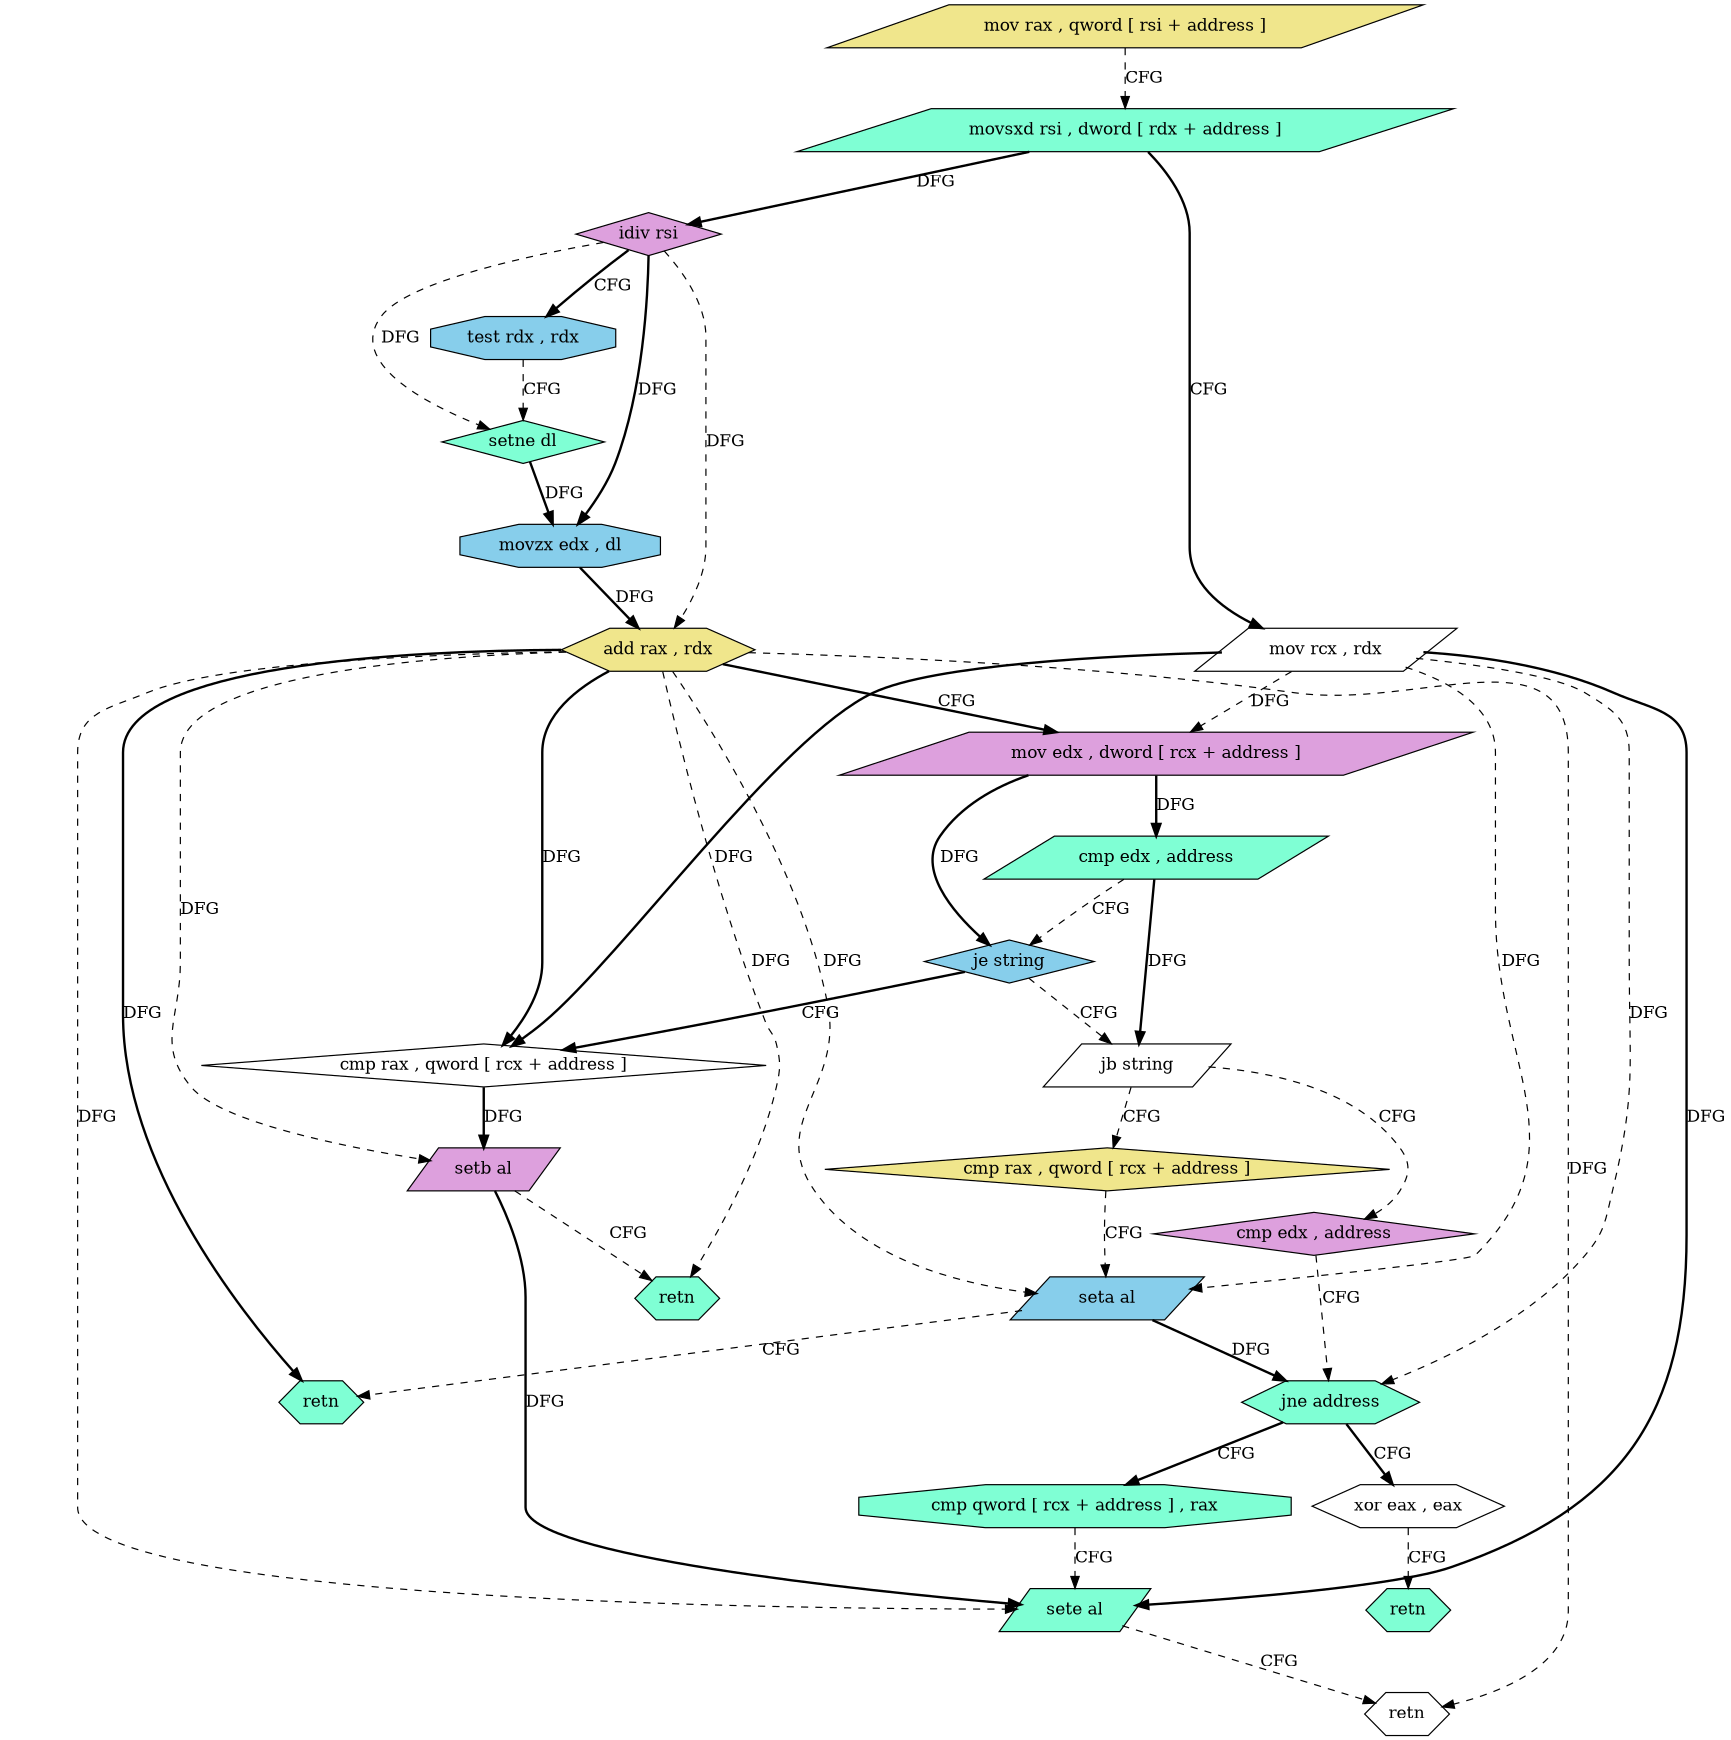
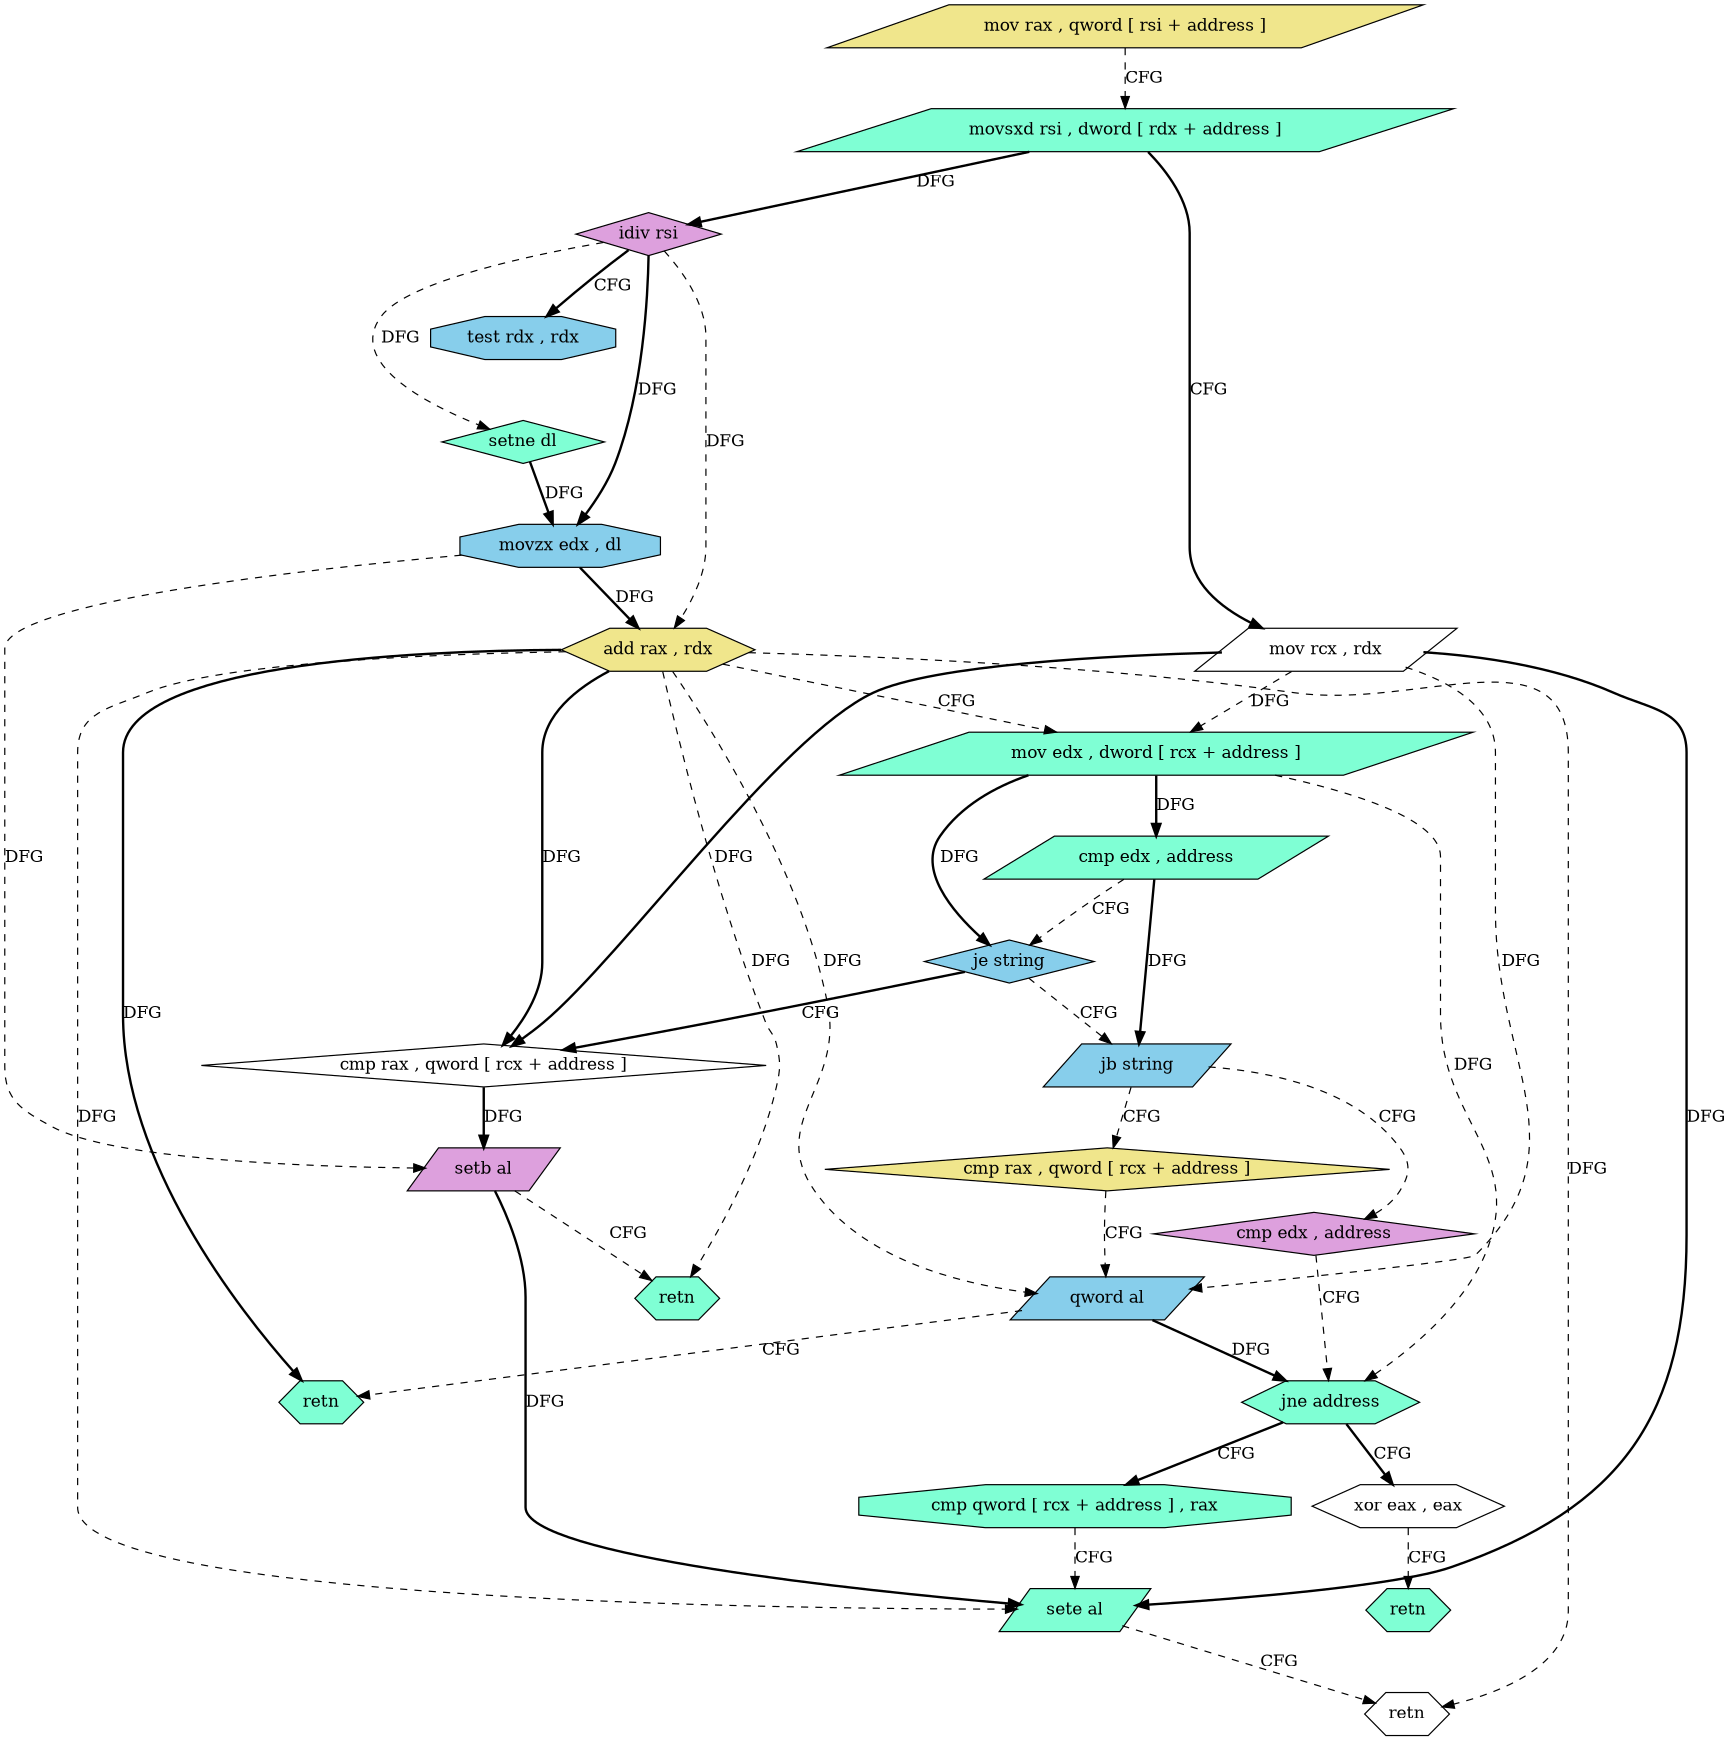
(523, 384) -> none
(884, 697) -> (884, 697)
(1156, 754) -> (1156, 754)
(180, 835) -> (5, 845)
(1629, 997) -> (1444, 1047)
(1137, 1065) -> (1137, 1065)
(1107, 1298) -> (1107, 1298)
